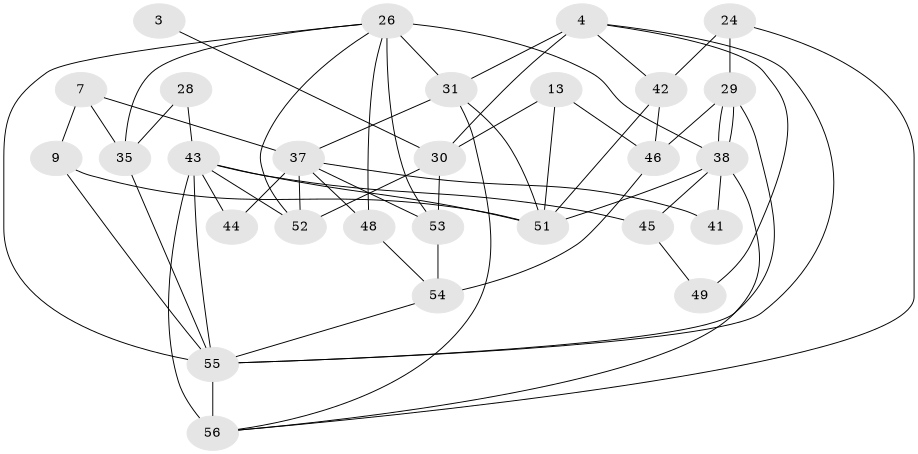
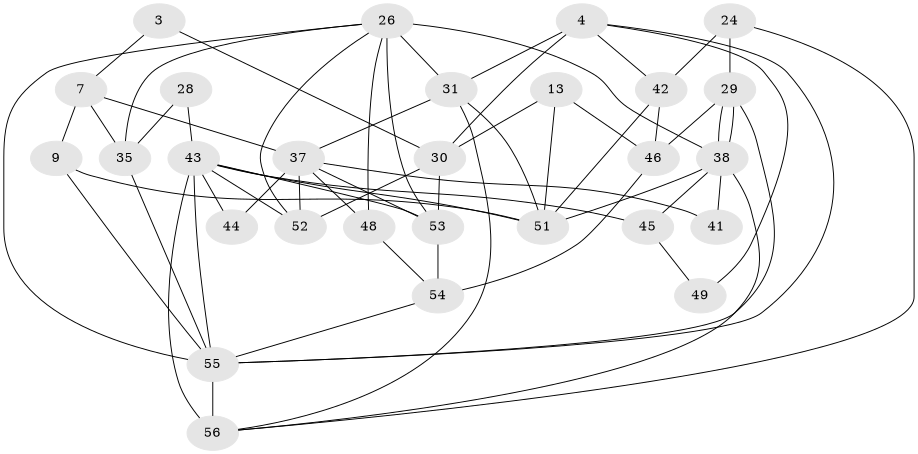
none -> (113, 62)
none -> (319, 188)
